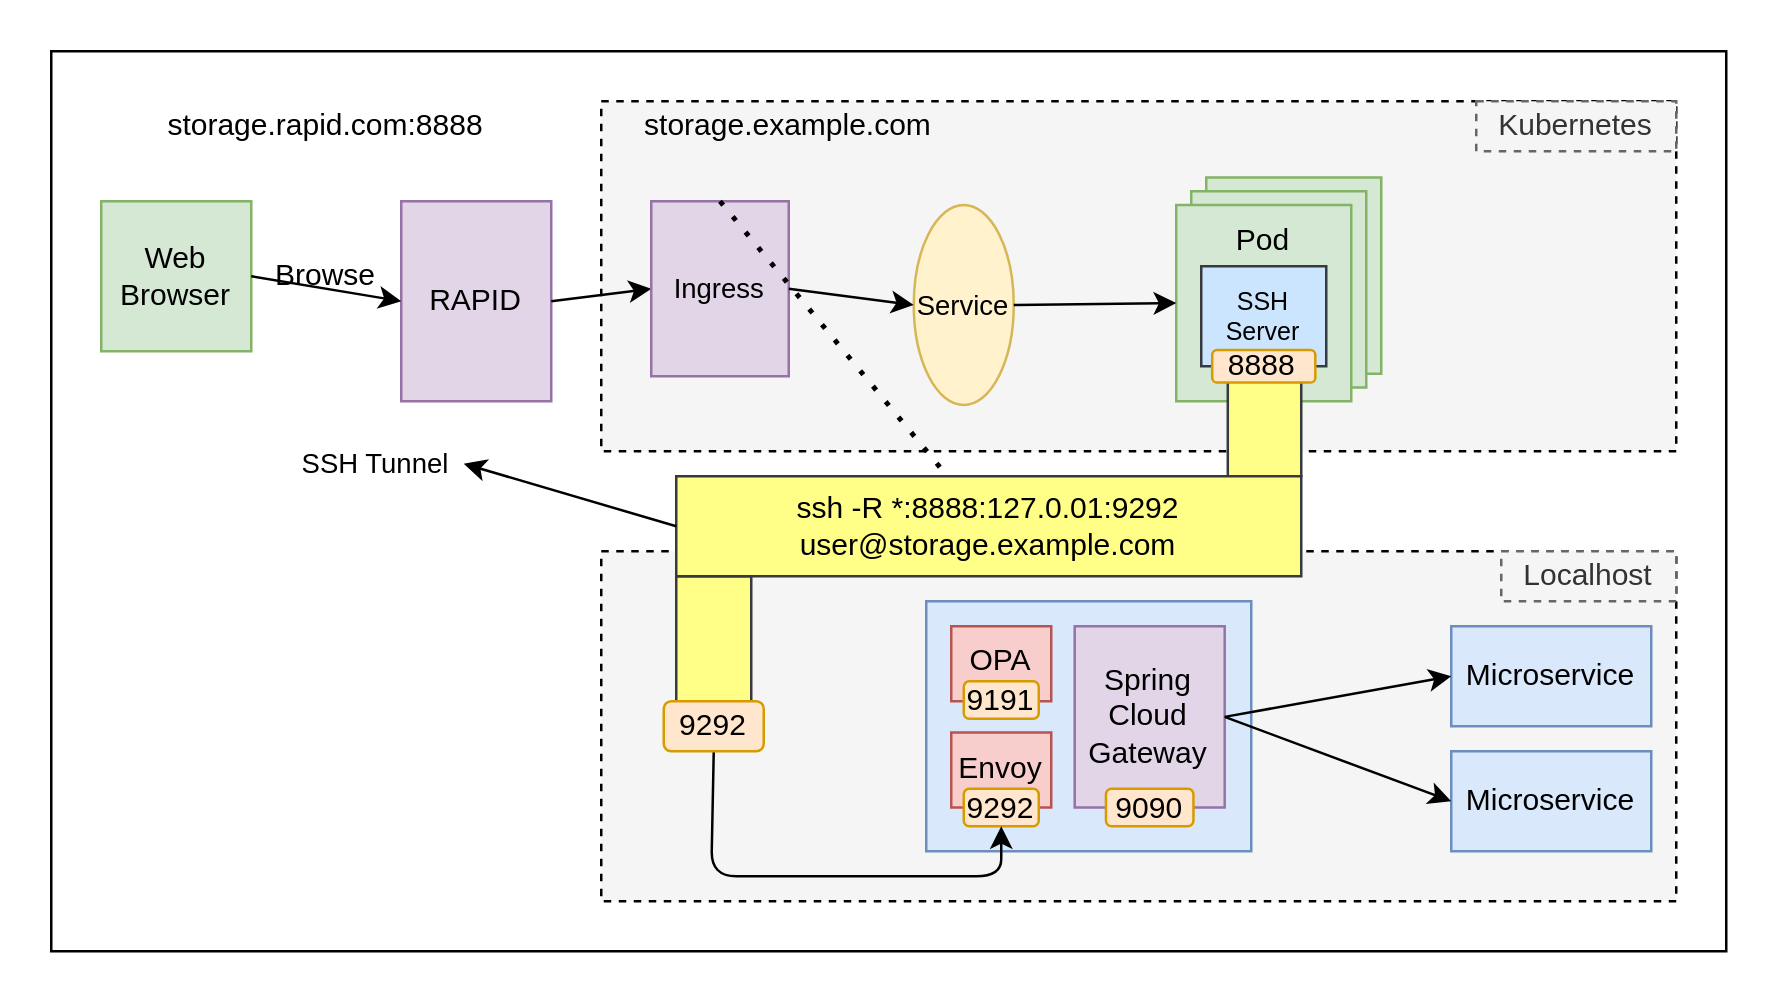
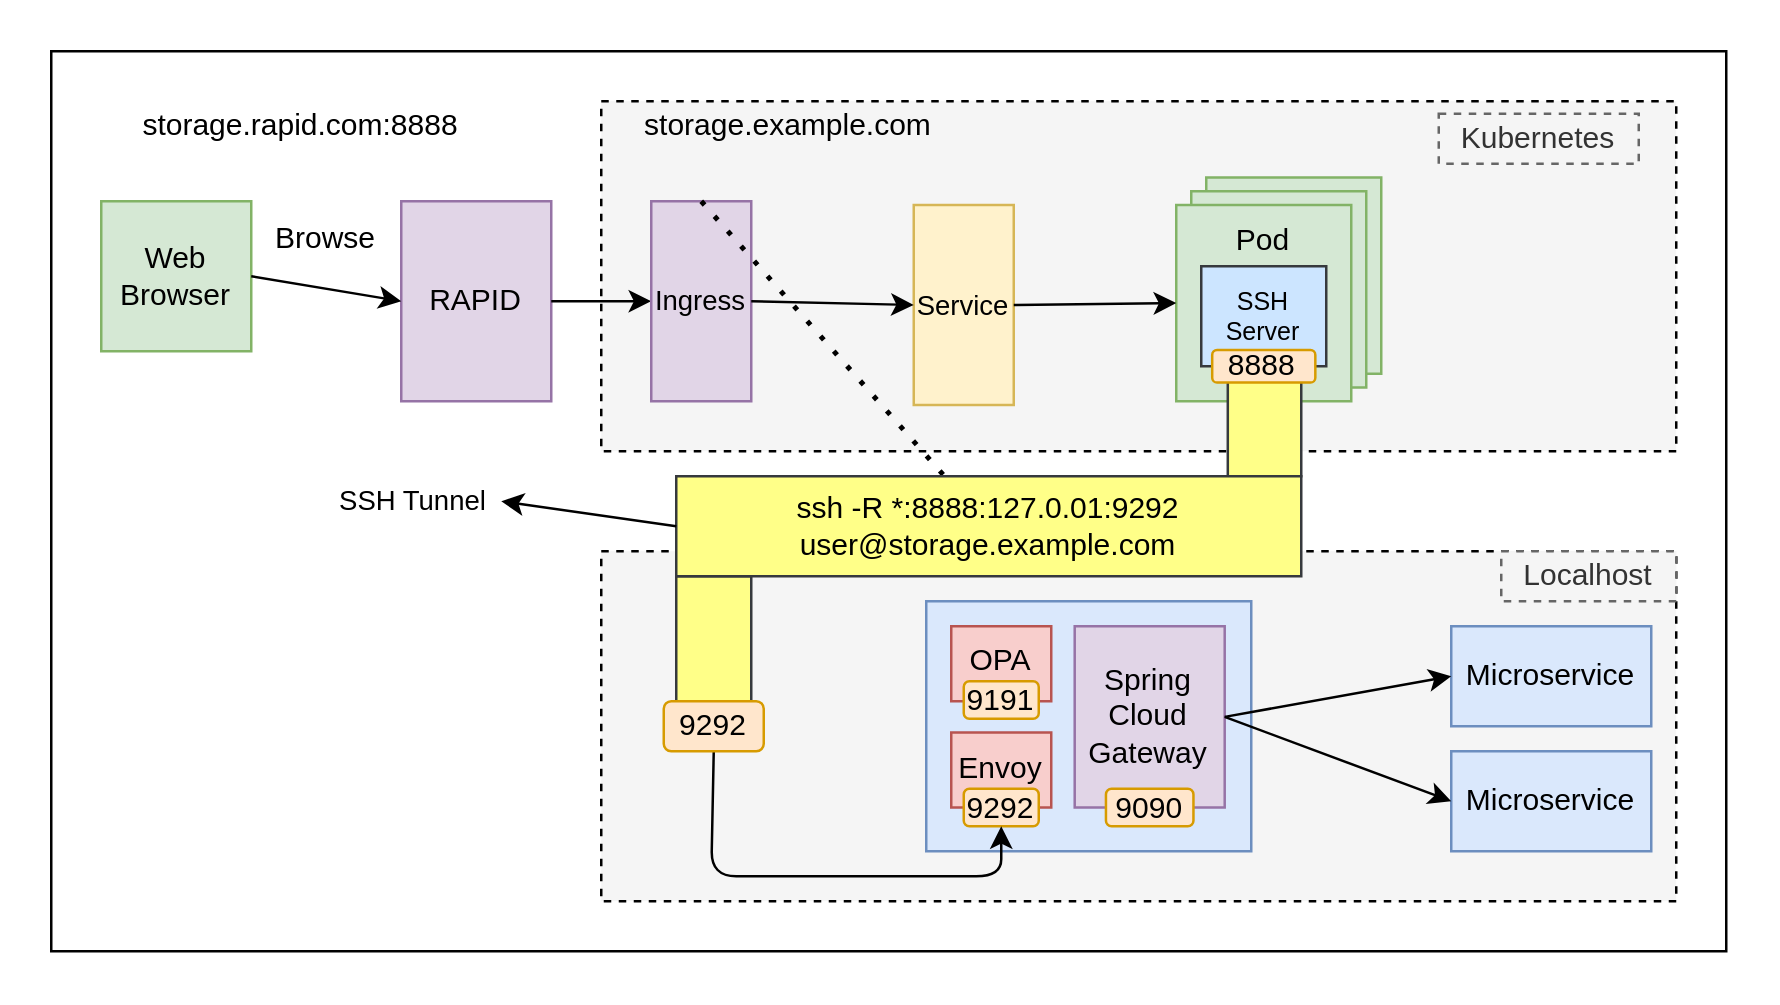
(326, 126) -> (301, 126)
(1576, 126) -> (1539, 139)
(326, 276) -> (326, 239)
(720, 289) -> (701, 301)
(964, 305) -> (964, 305)
(376, 464) -> (414, 501)
